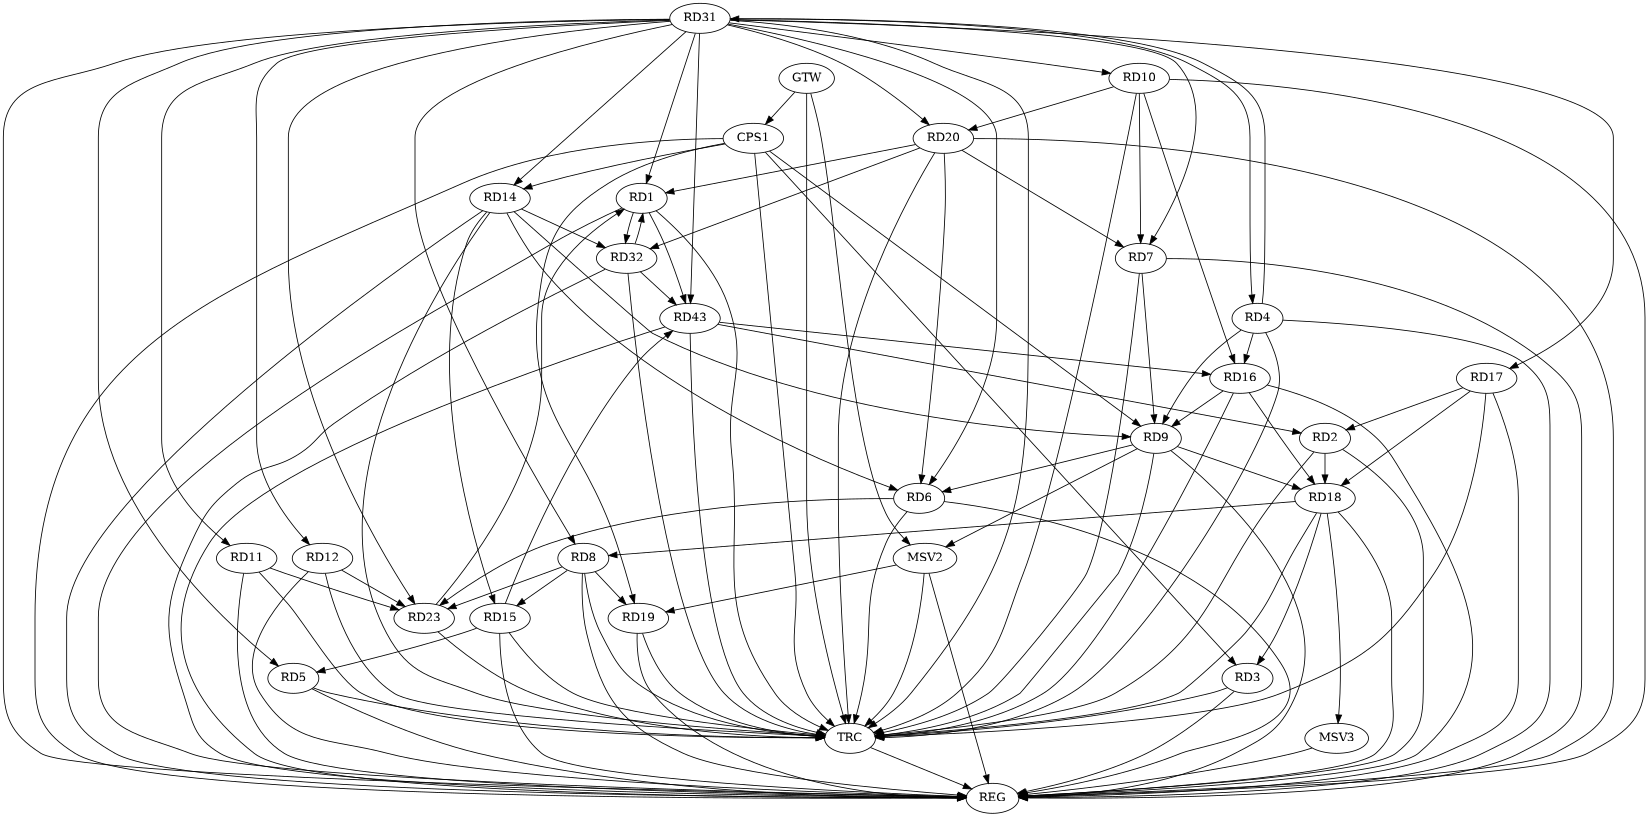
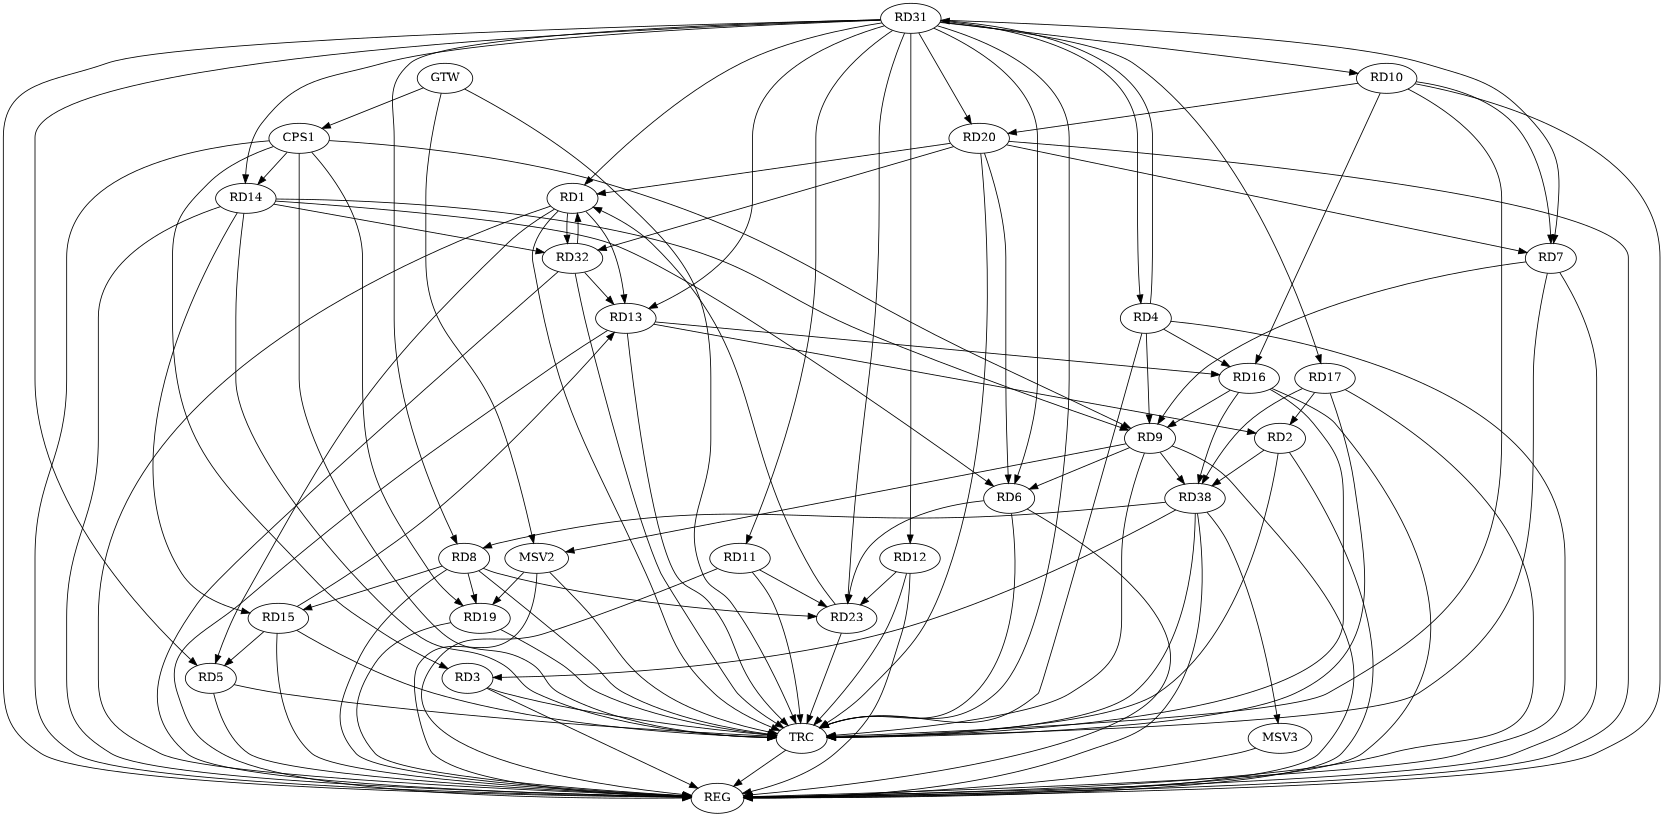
(690, 318) -> (626, 318)
none -> (357, 410)
(1325, 498) -> (1195, 498)
